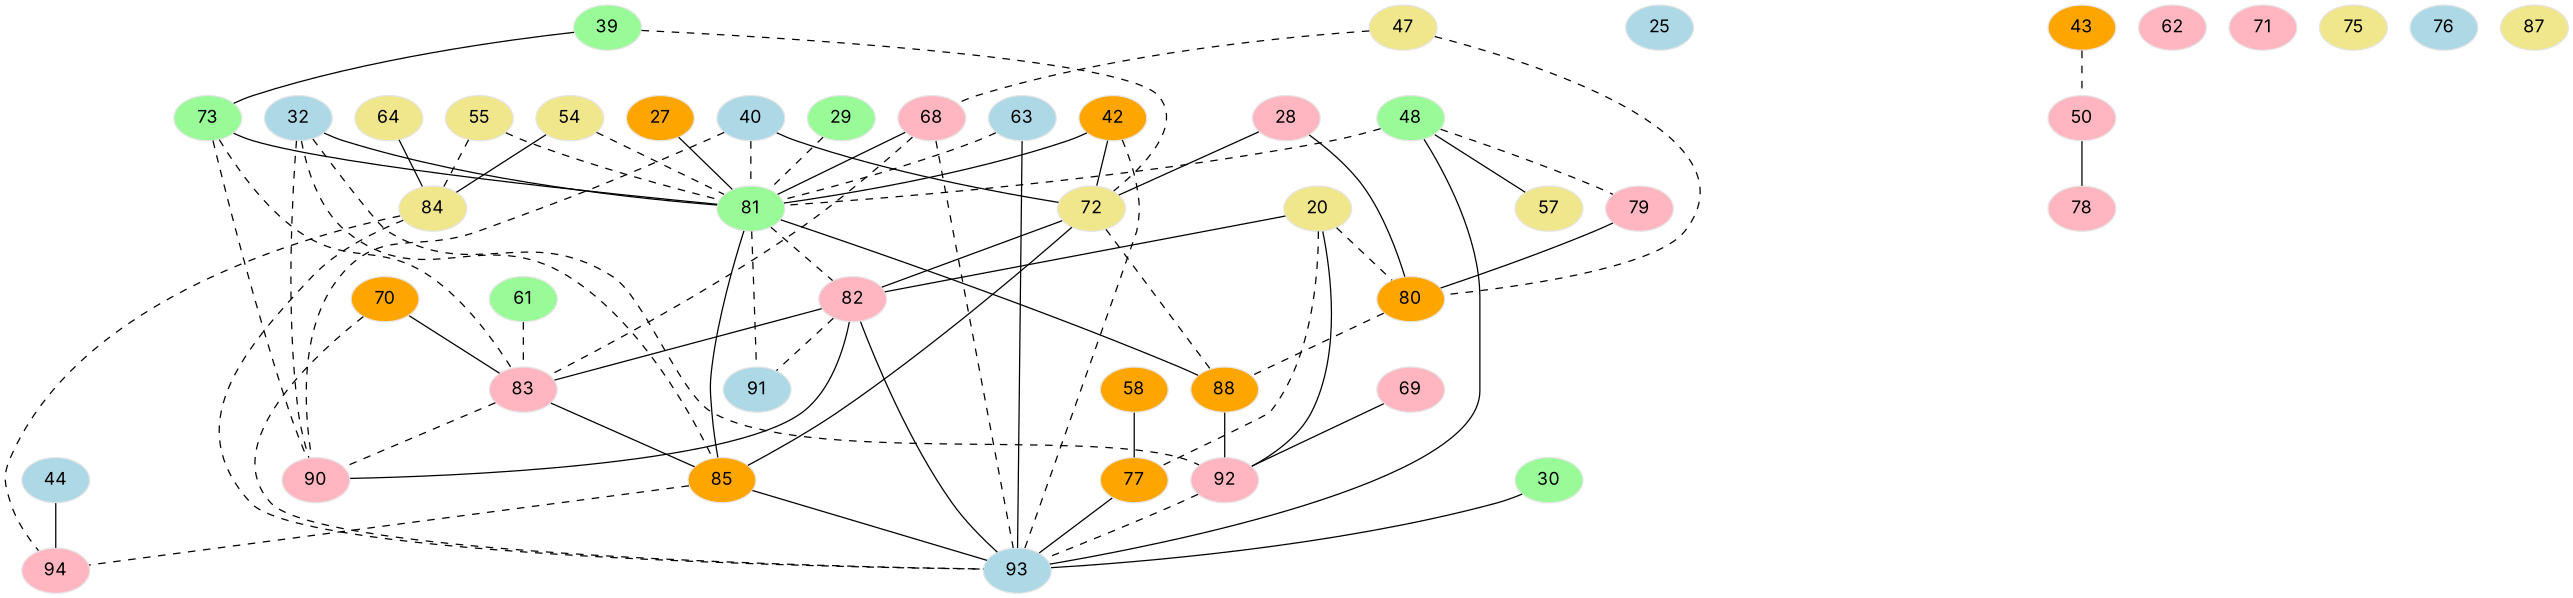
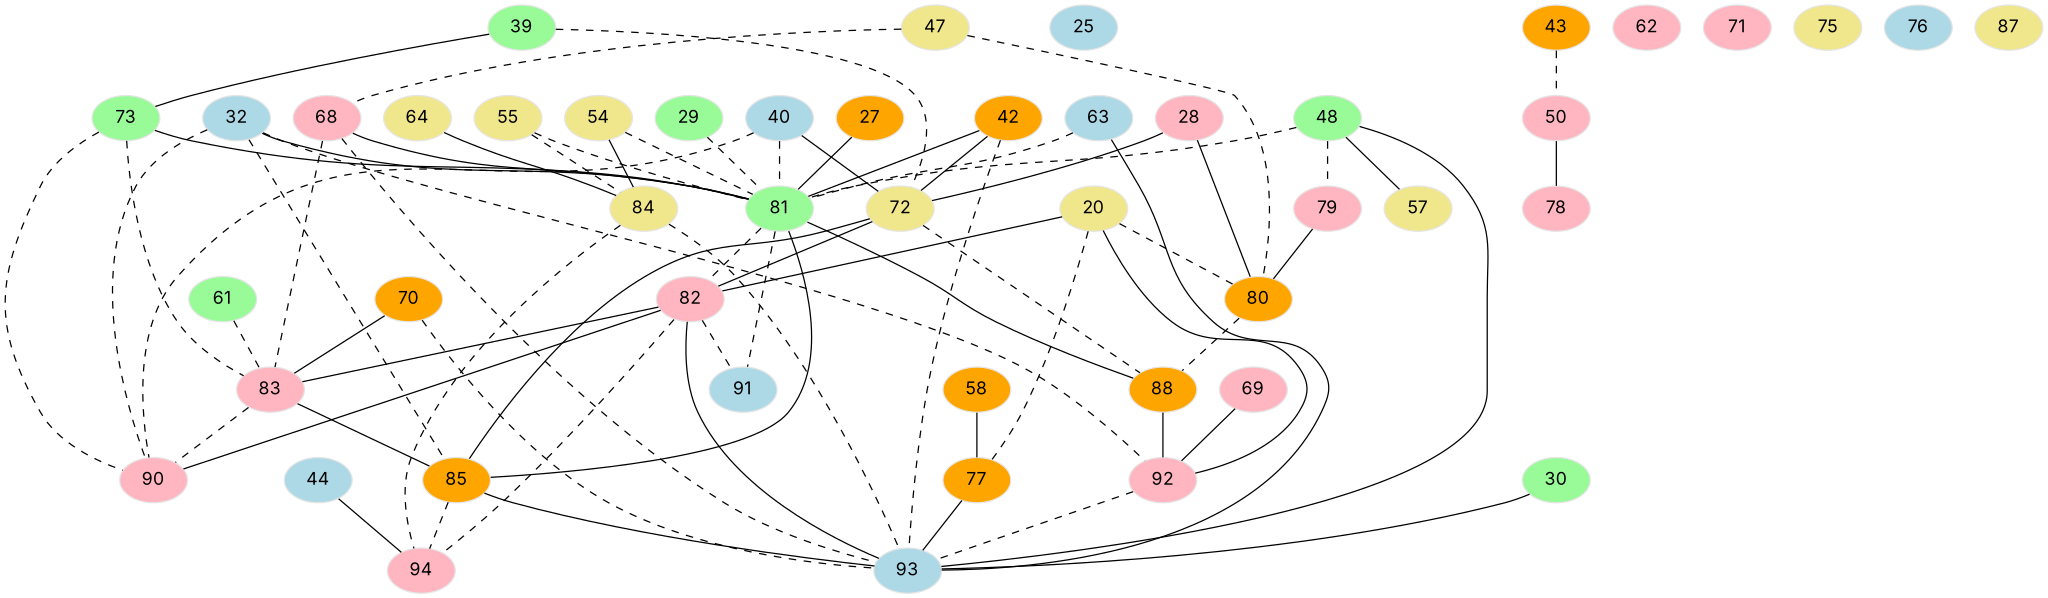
none -> (563, 441)
